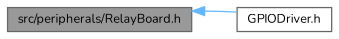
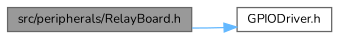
(221, 11) -> (208, 28)
